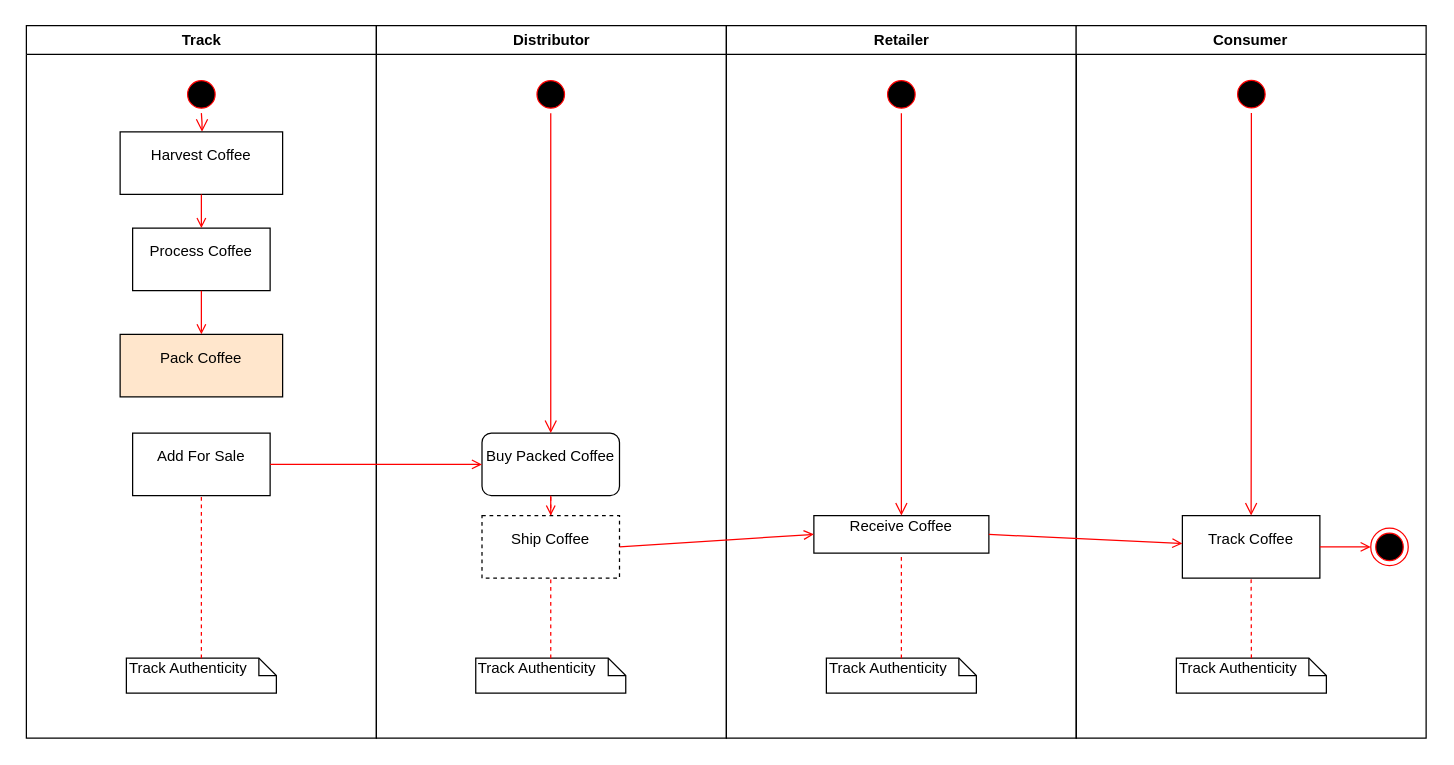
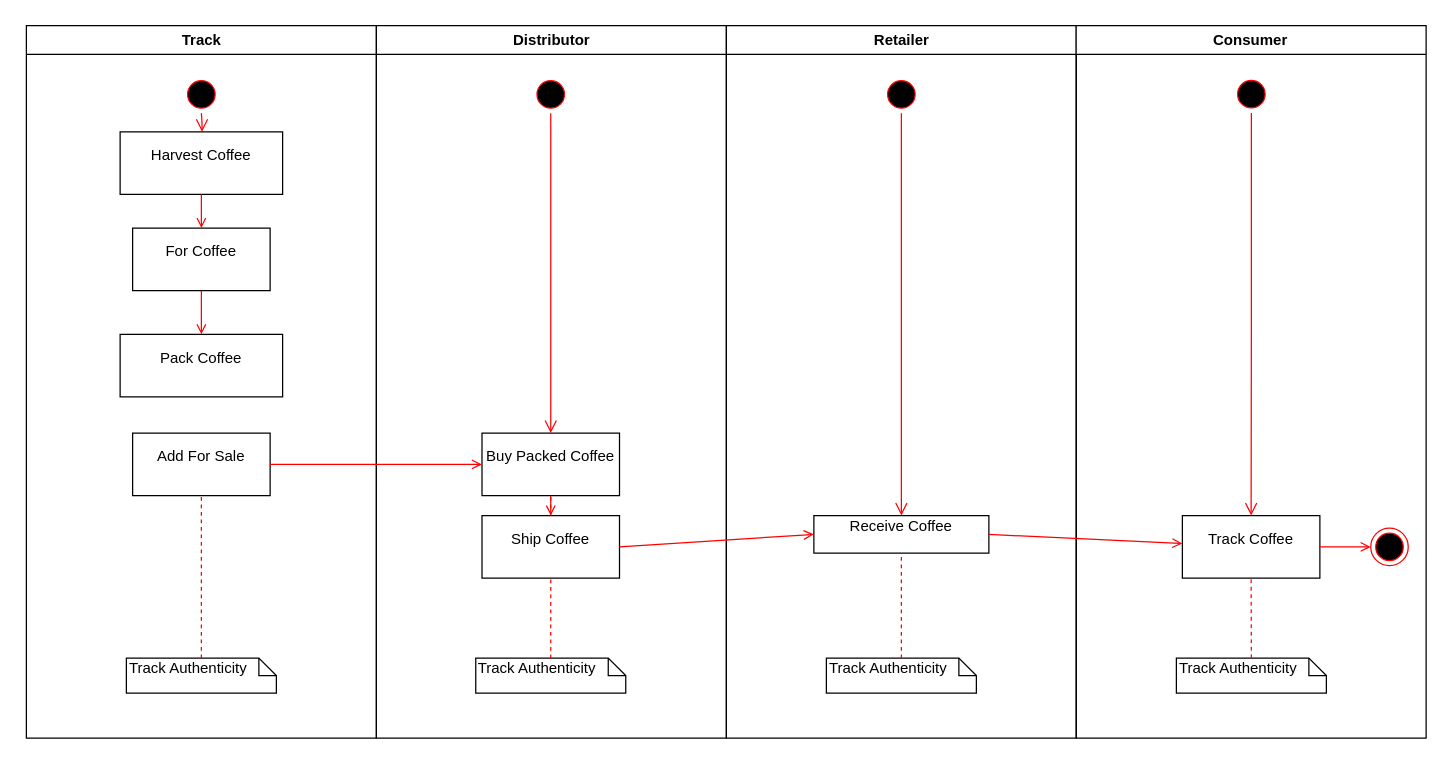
(201, 251) -> (201, 251)
(201, 366) -> (201, 366)
(551, 464) -> (551, 464)
(551, 547) -> (551, 547)
